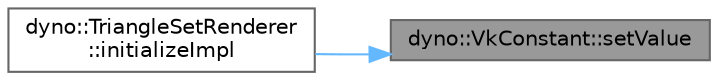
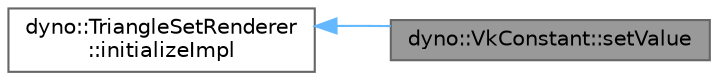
(342, 54) -> (364, 26)
